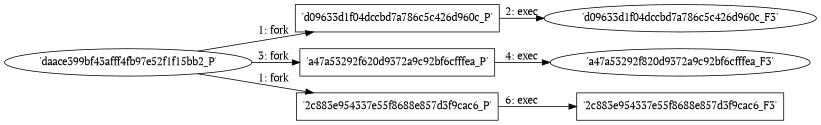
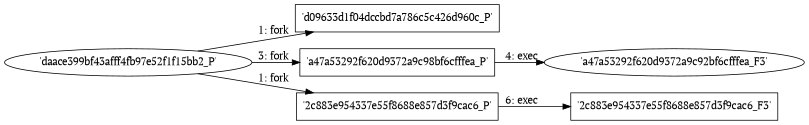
(680, 18) -> none
(397, 62) -> (397, 62)
(680, 62) -> (674, 62)
